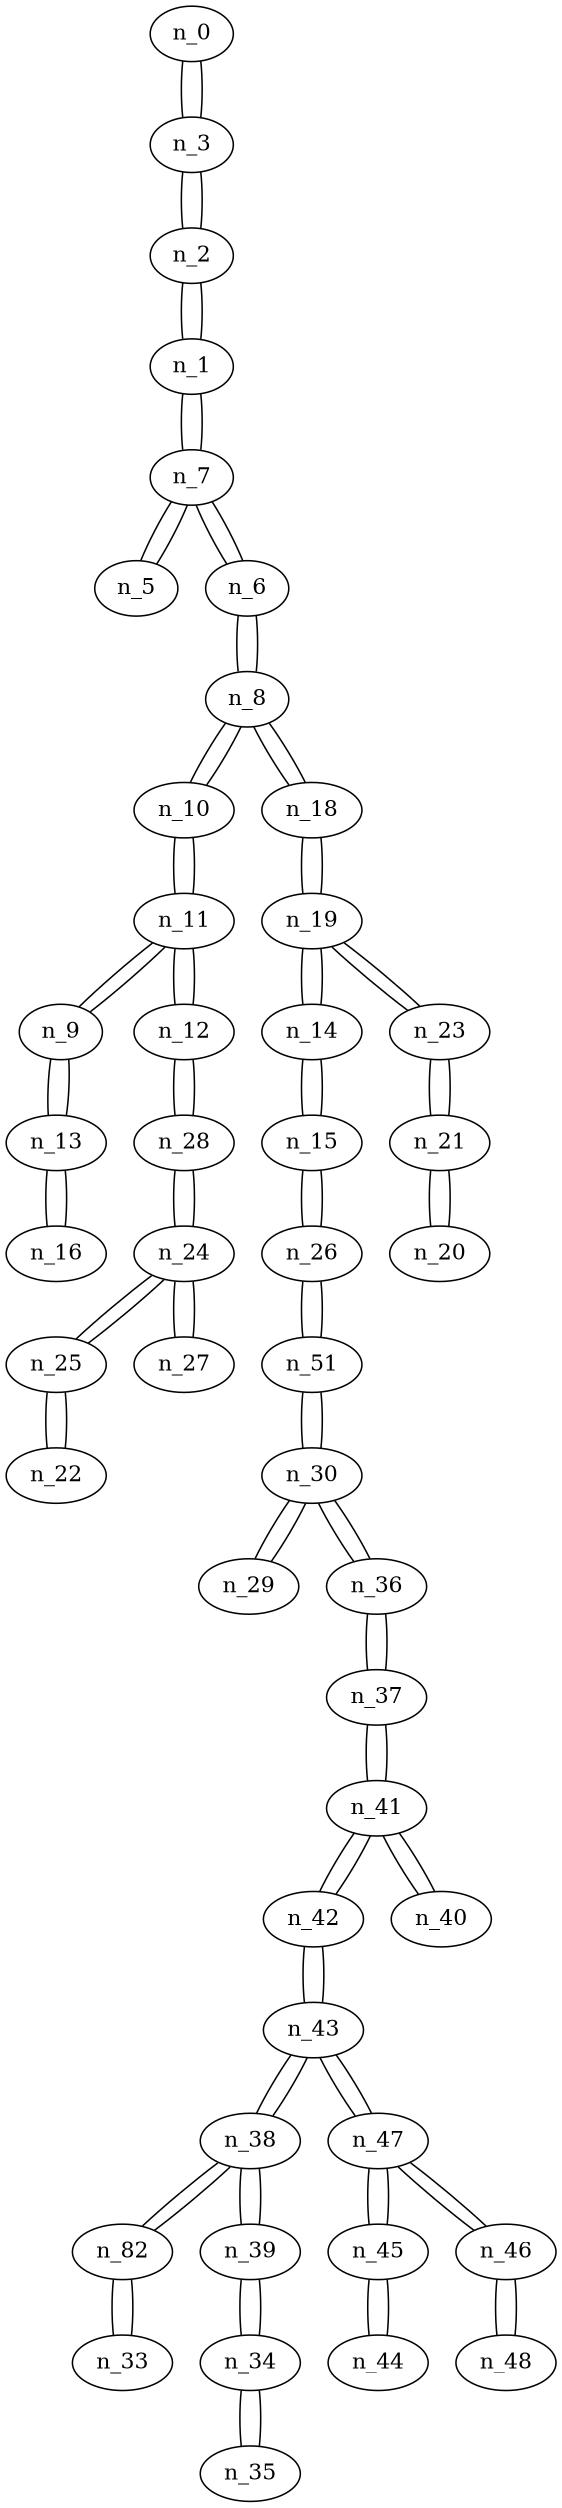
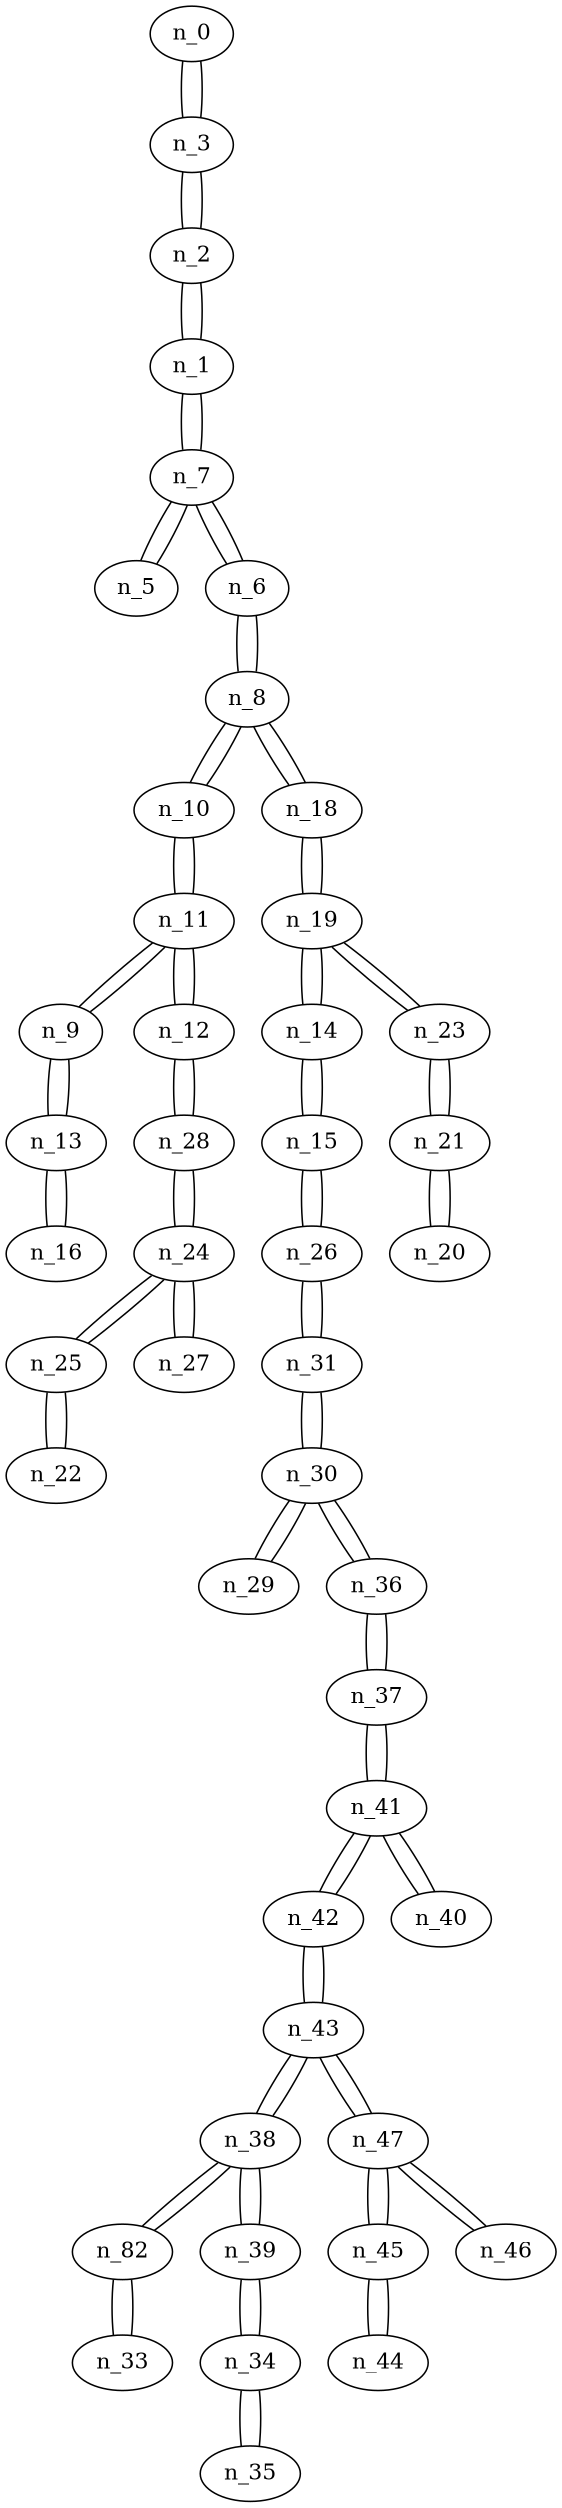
(312, 1365) -> (312, 1365)
(506, 2363) -> none
